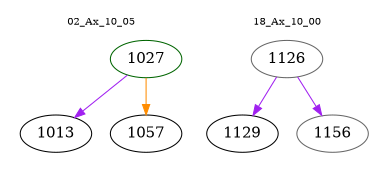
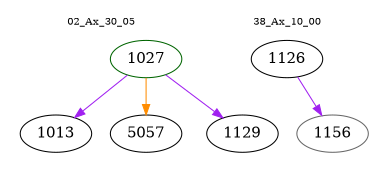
(102, 22) -> (102, 22)
(288, 22) -> (288, 22)
(287, 59) -> (287, 59)
(268, 92) -> (184, 89)
(146, 134) -> (146, 134)
